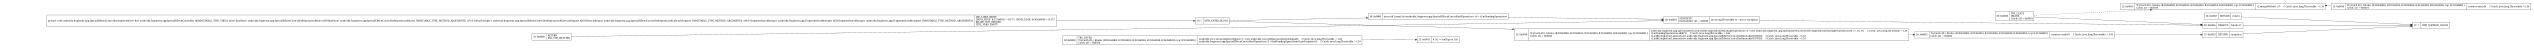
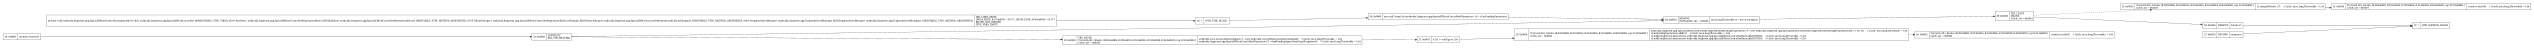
(2329, 5) -> (2327, 8)
(2223, 16) -> none
(1686, 18) -> (1685, 18)
(1216, 21) -> (1216, 21)
(1980, 23) -> (1876, 18)
(1350, 25) -> (1486, 39)
(552, 35) -> (554, 35)
(2158, 35) -> none
none -> (22, 37)
none -> (816, 38)
